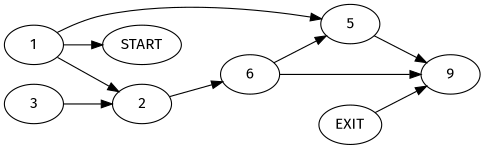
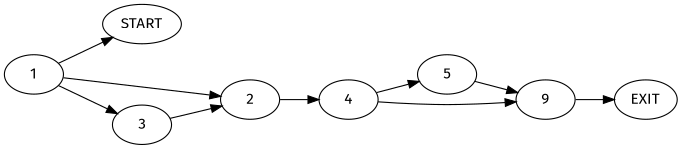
(182, 7) -> (83, 97)
(250, 74) -> (349, 100)
(396, 102) -> (589, 100)
